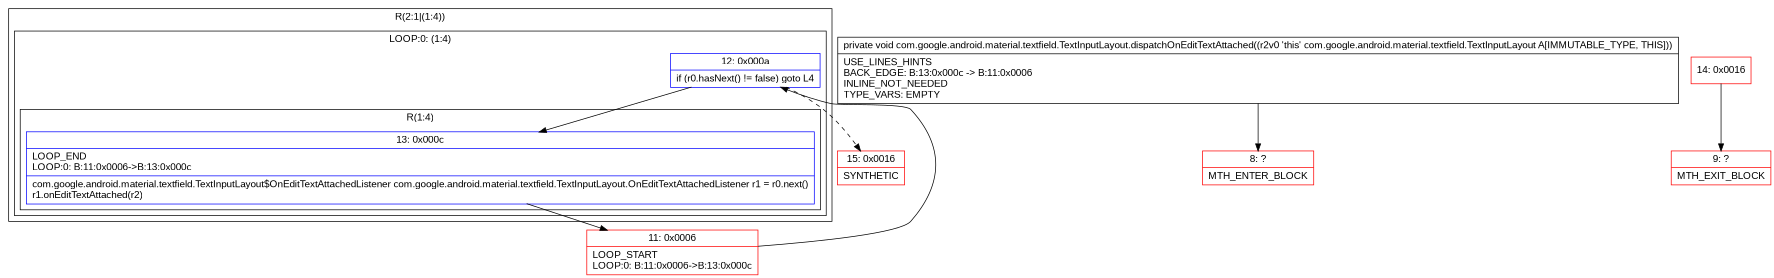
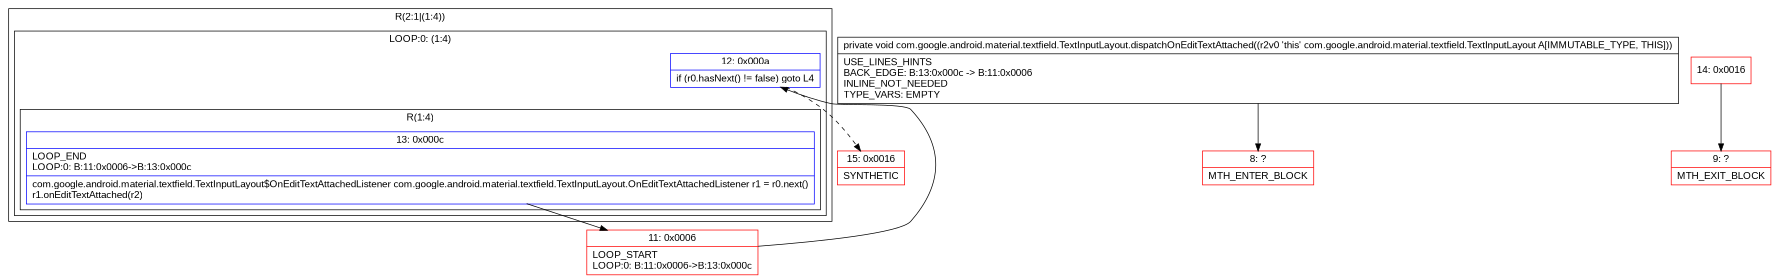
(633, 104) -> none
